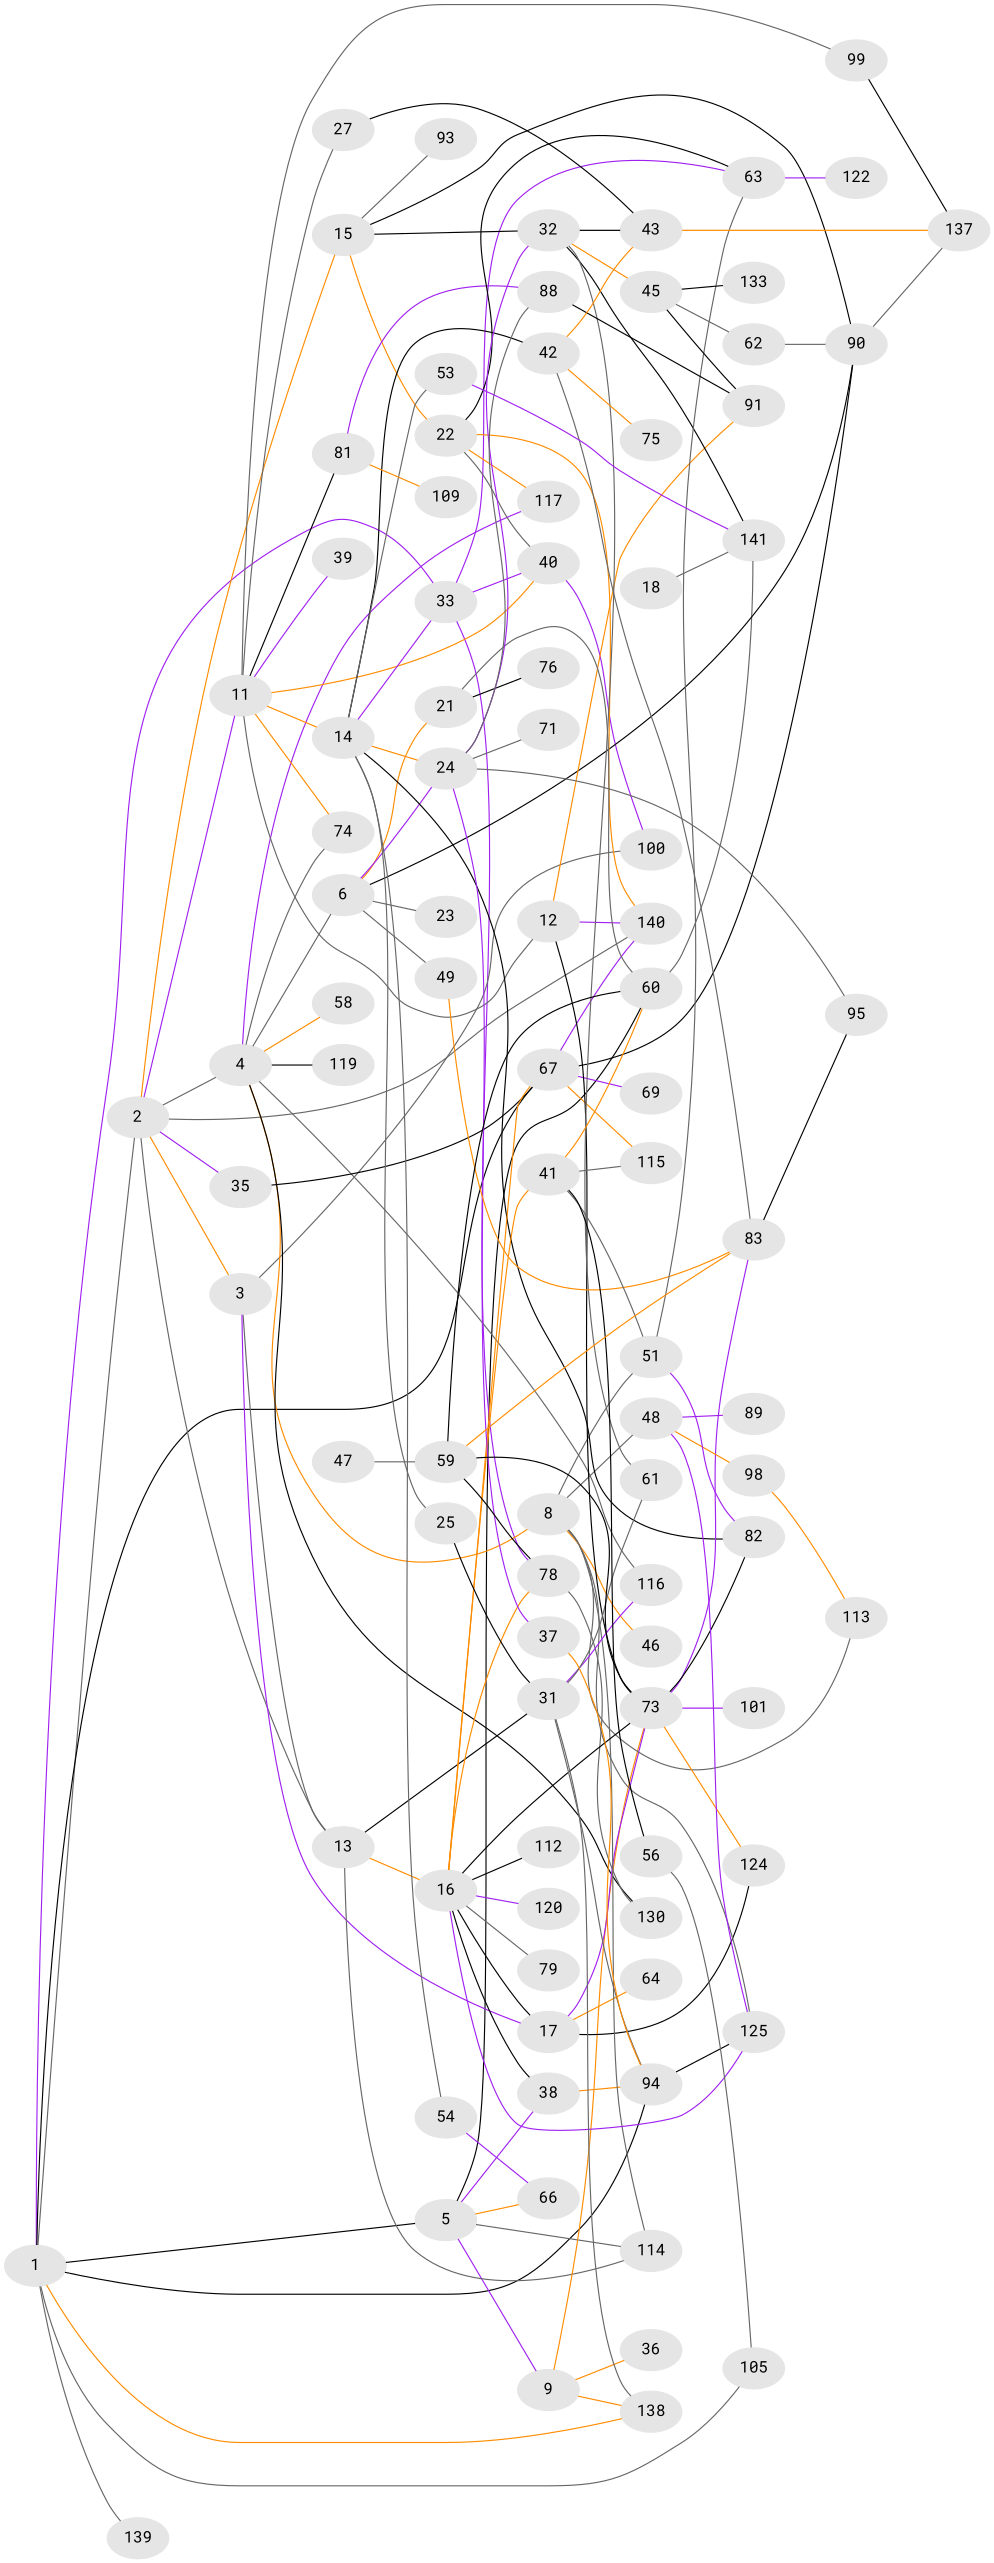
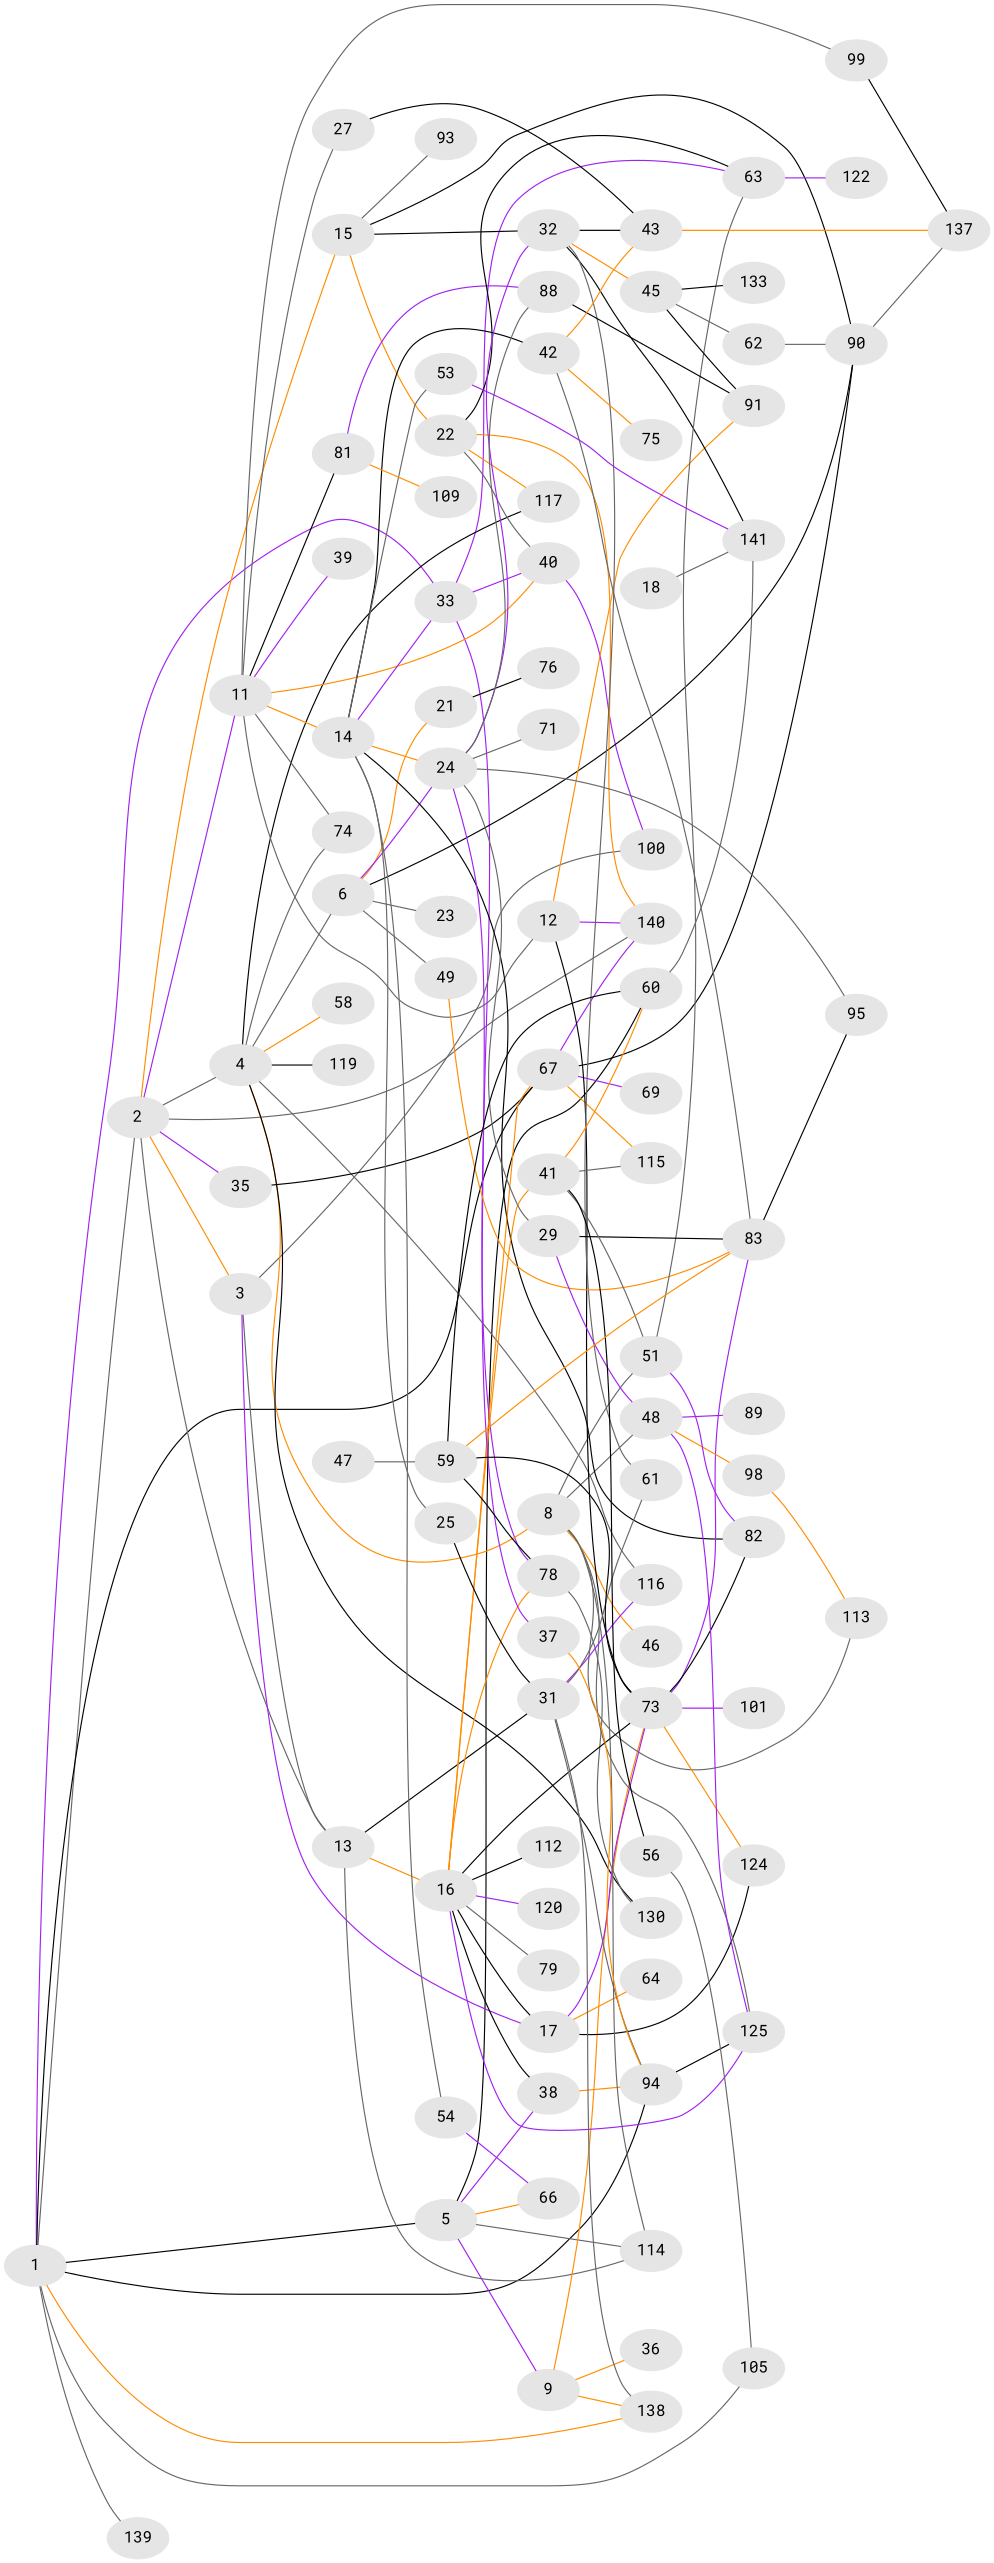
(588, 651) -> none
(303, 731) -> (303, 731)
(298, 772) -> (298, 772)
none -> (548, 1236)
